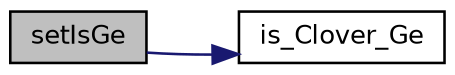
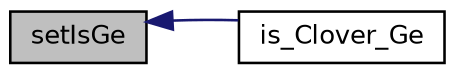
(179, 54) -> (205, 20)
